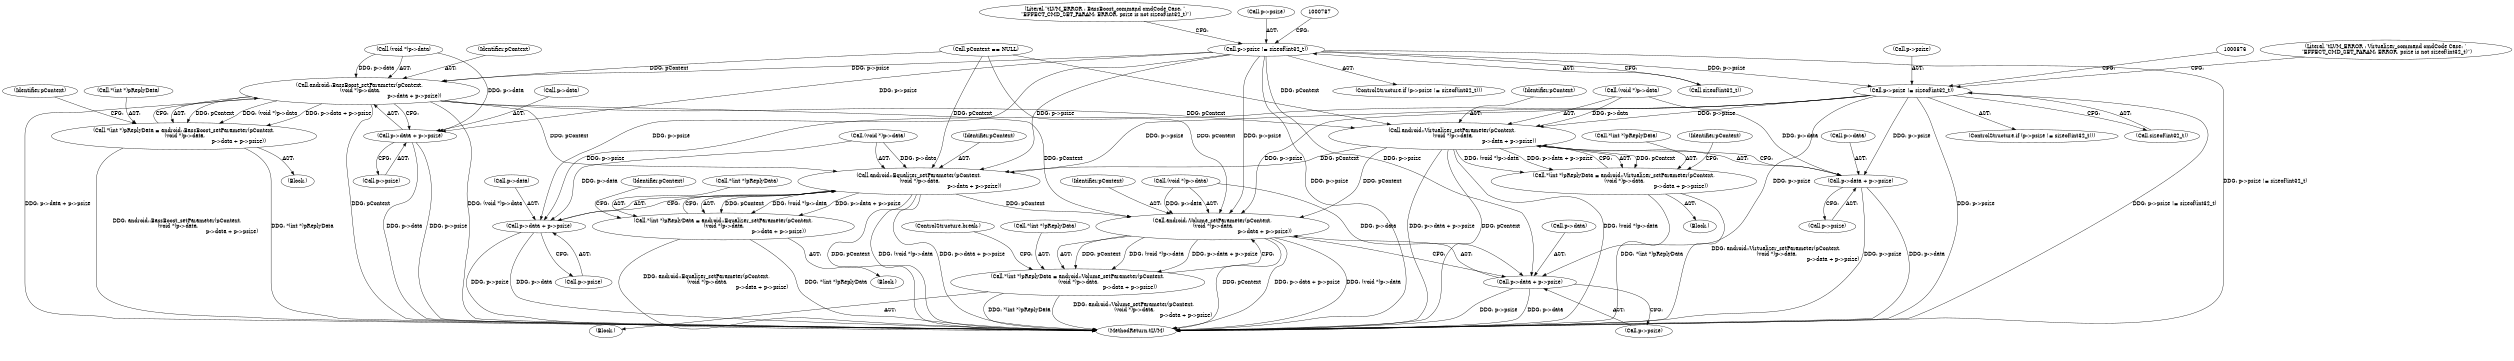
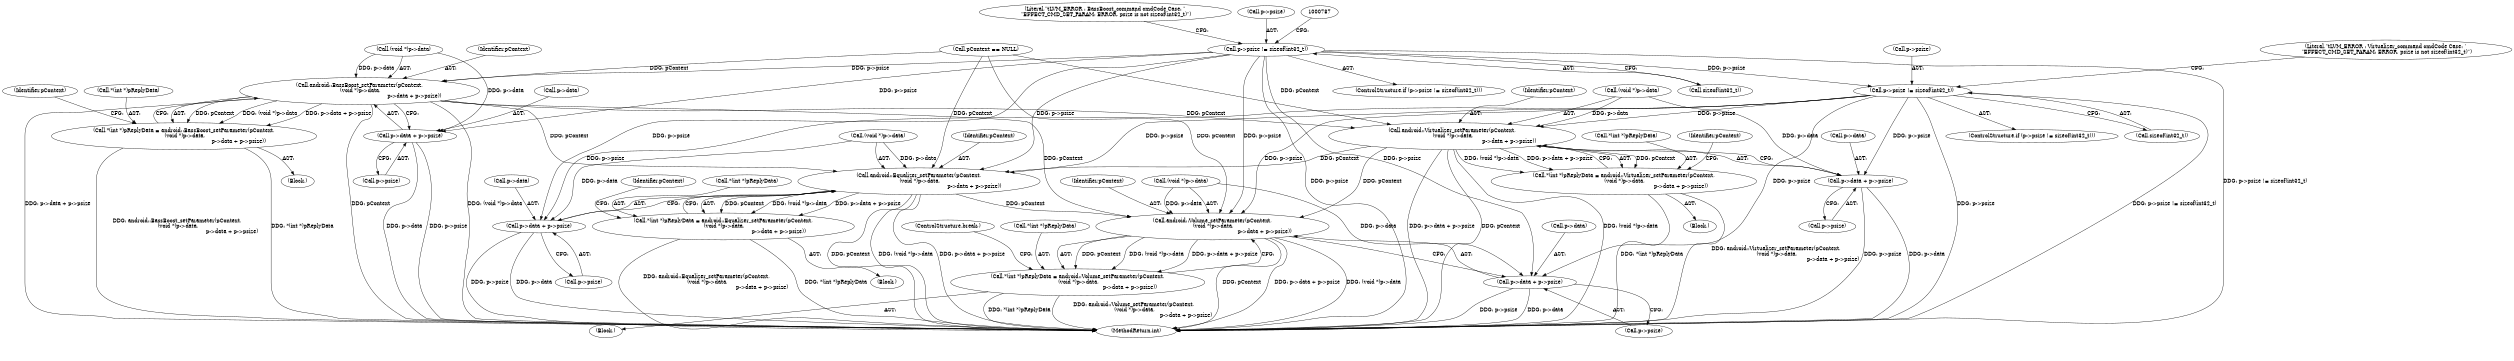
(2235, 50) -> none
(1136, 331) -> (1136, 331)
